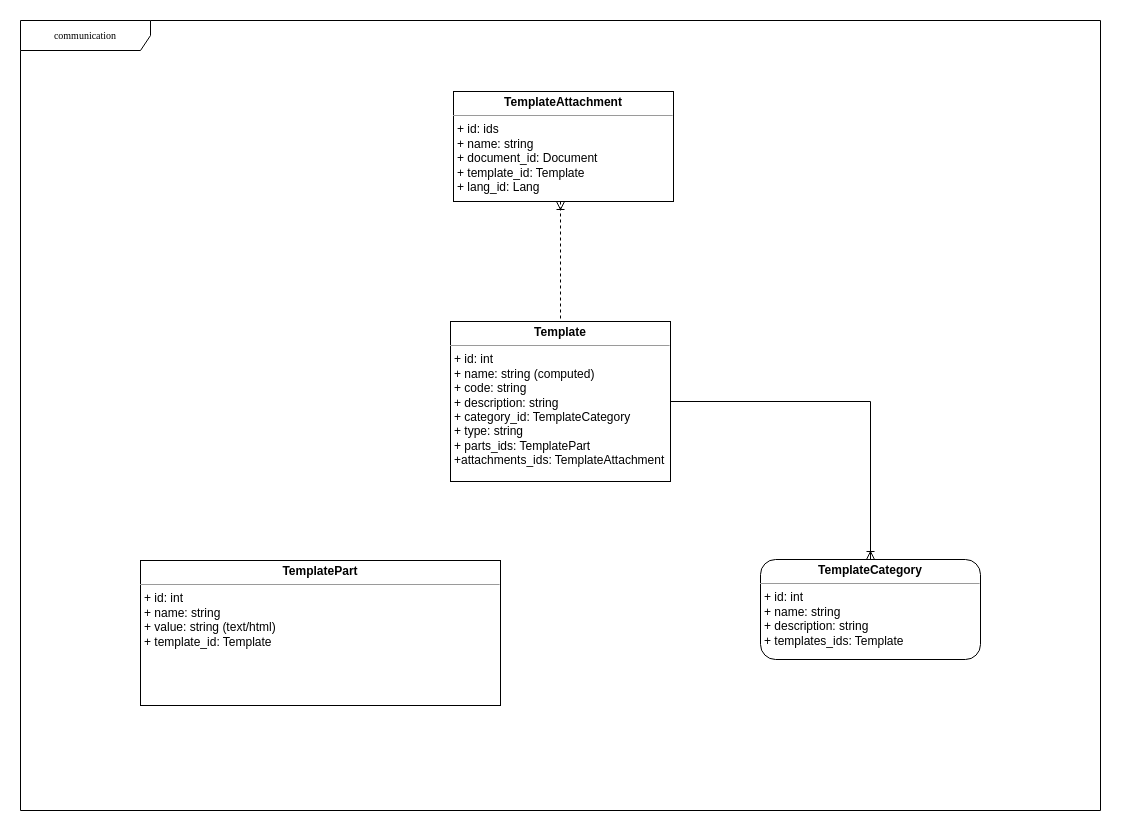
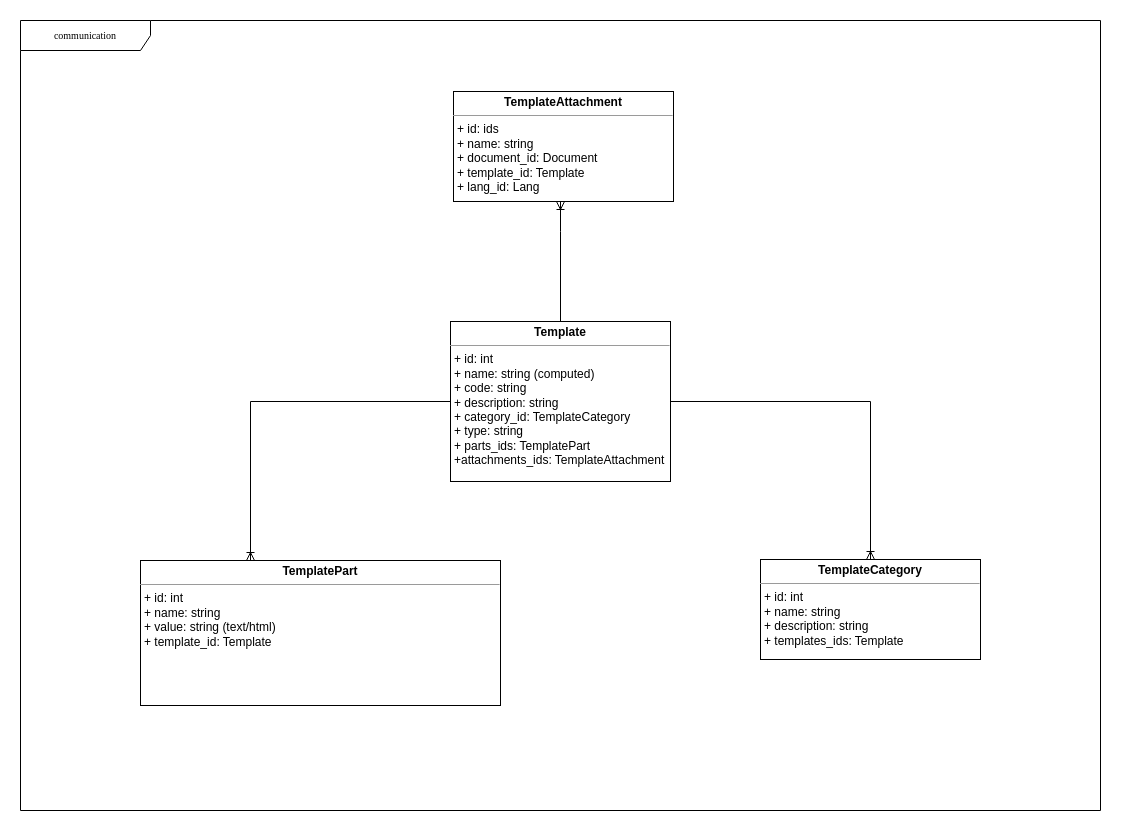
(561, 262) -> (561, 262)
none -> (271, 402)
(871, 610) -> (871, 610)
